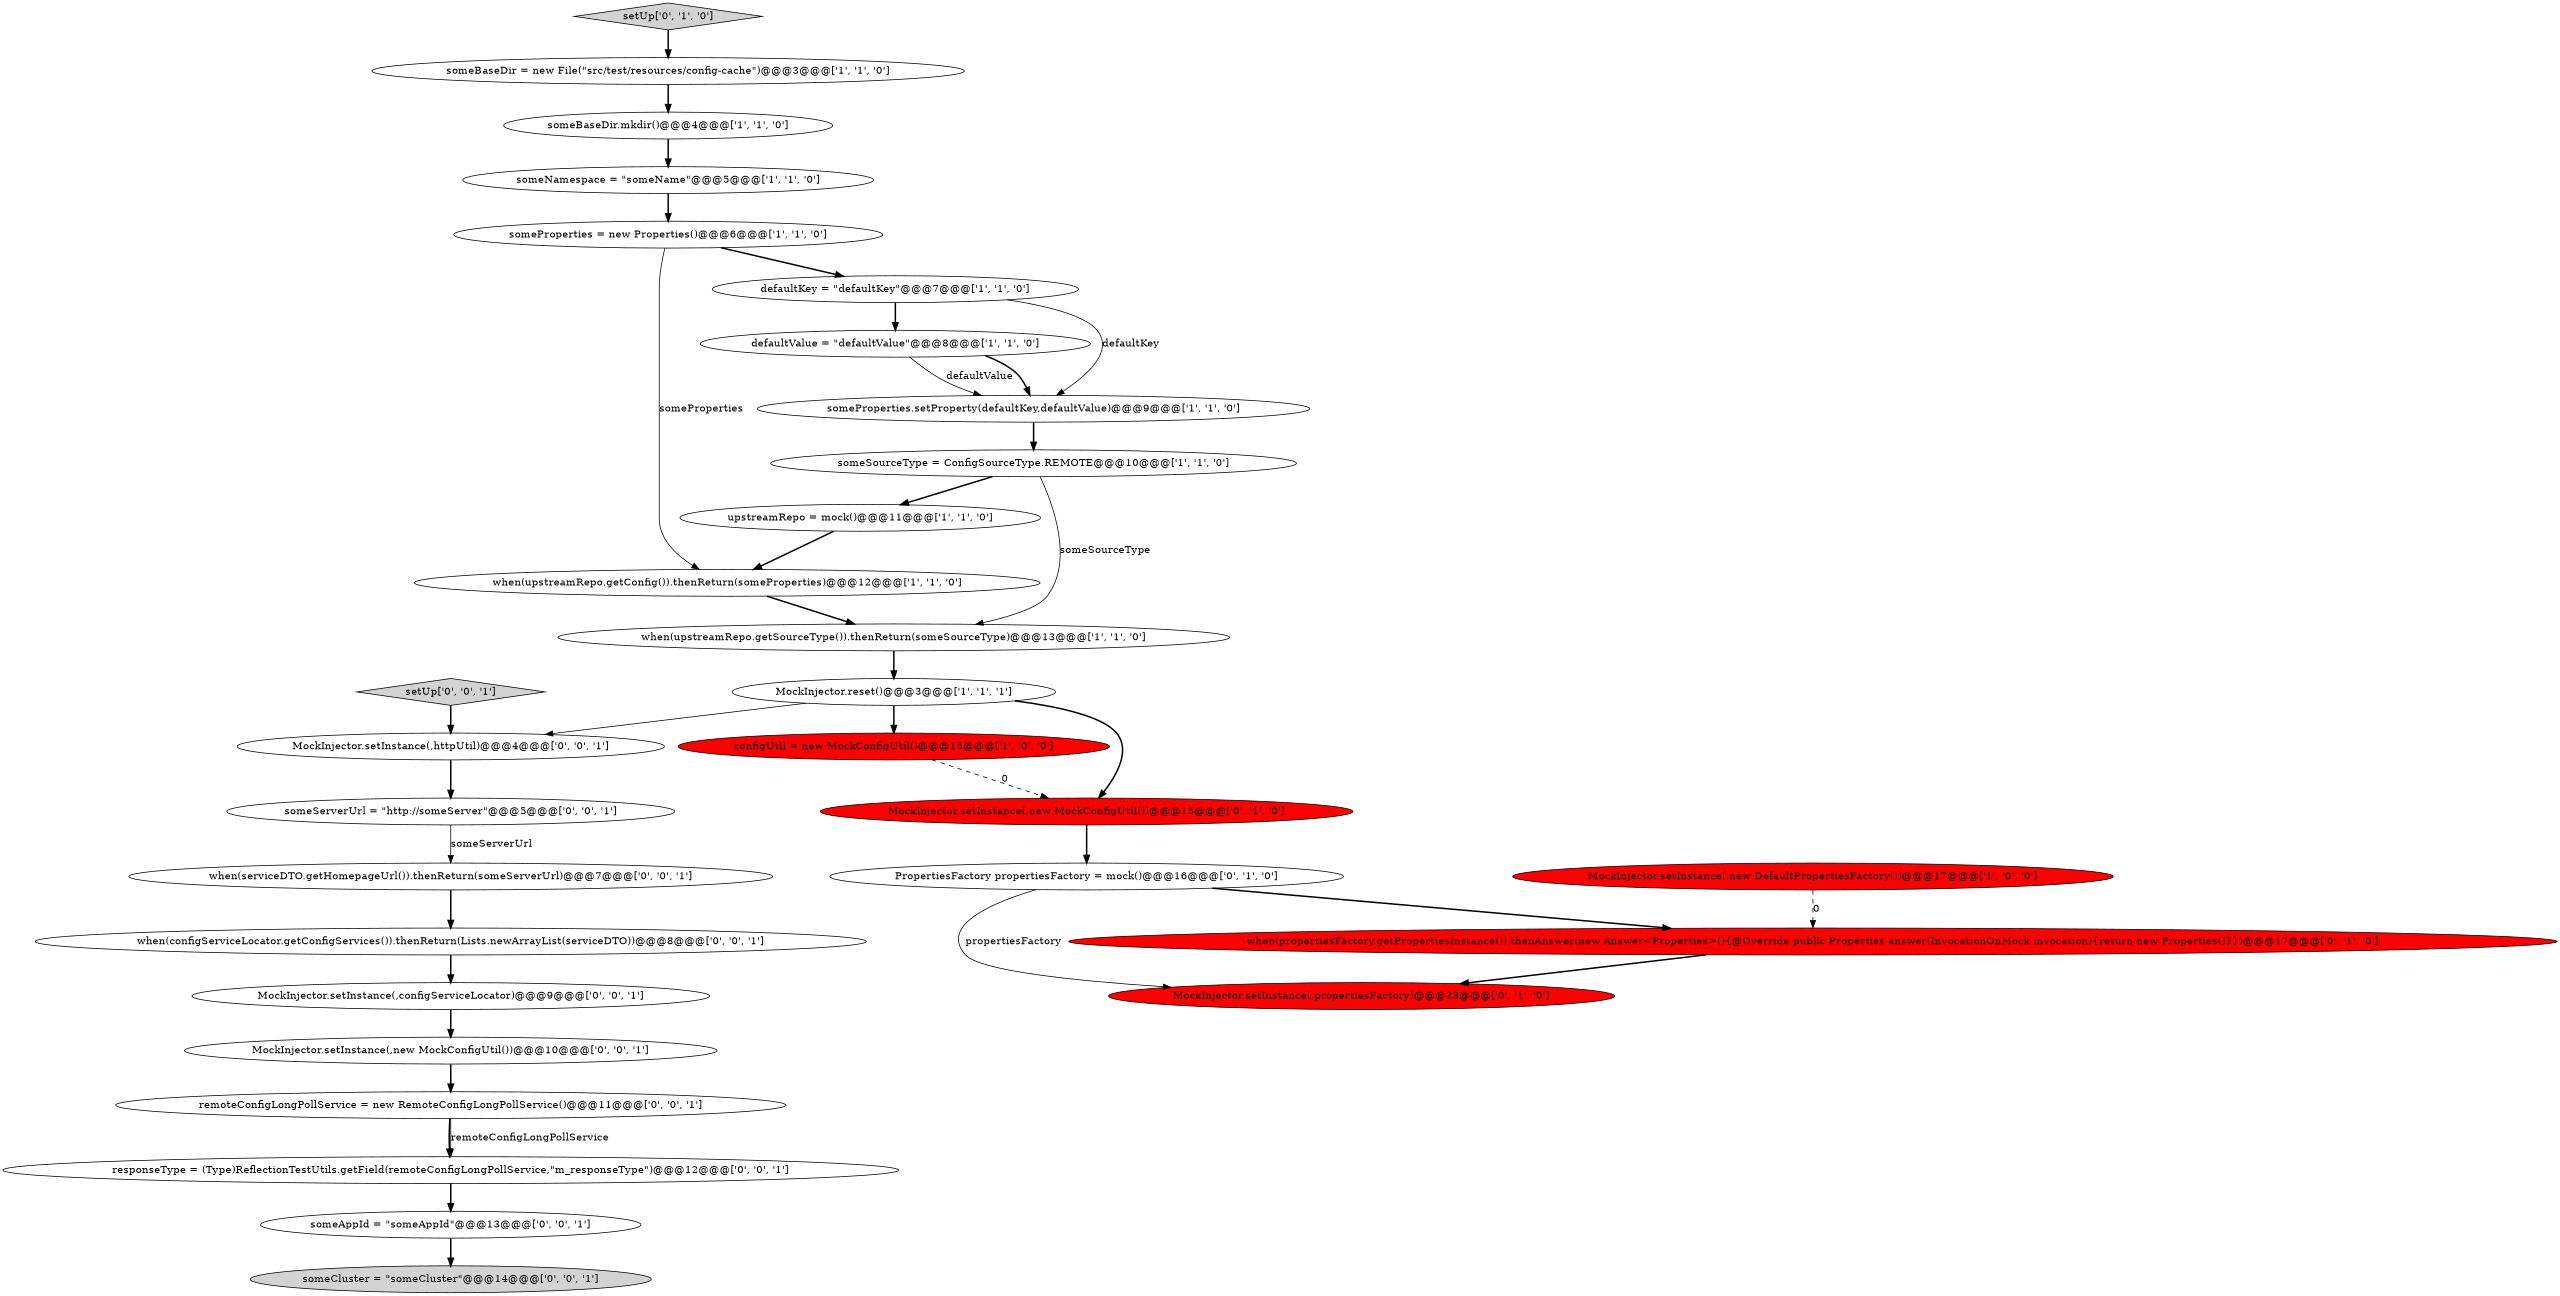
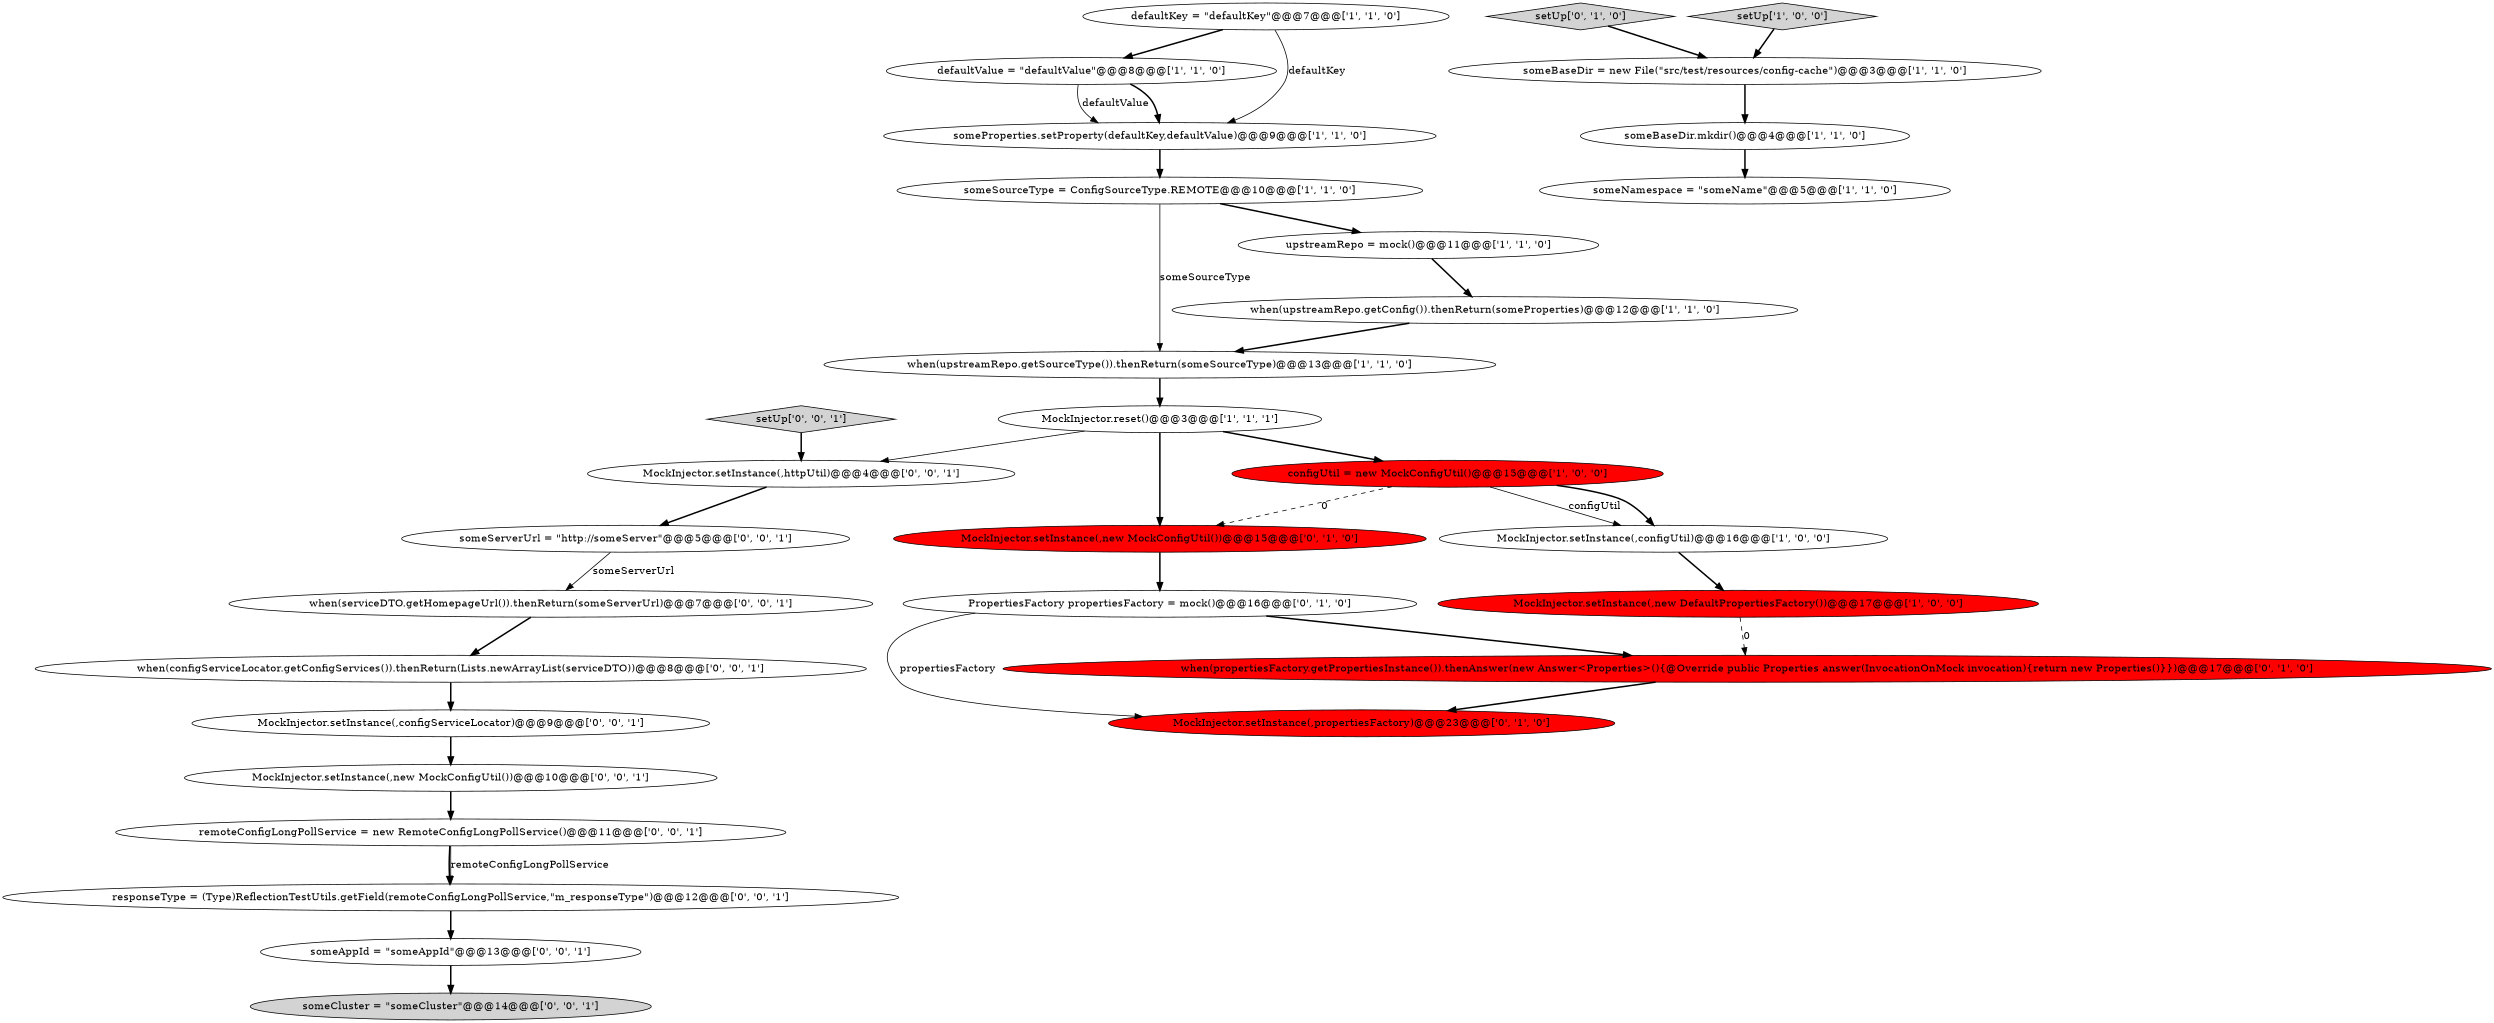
none -> (1782, 16)
(668, 235) -> none
none -> (1663, 539)
